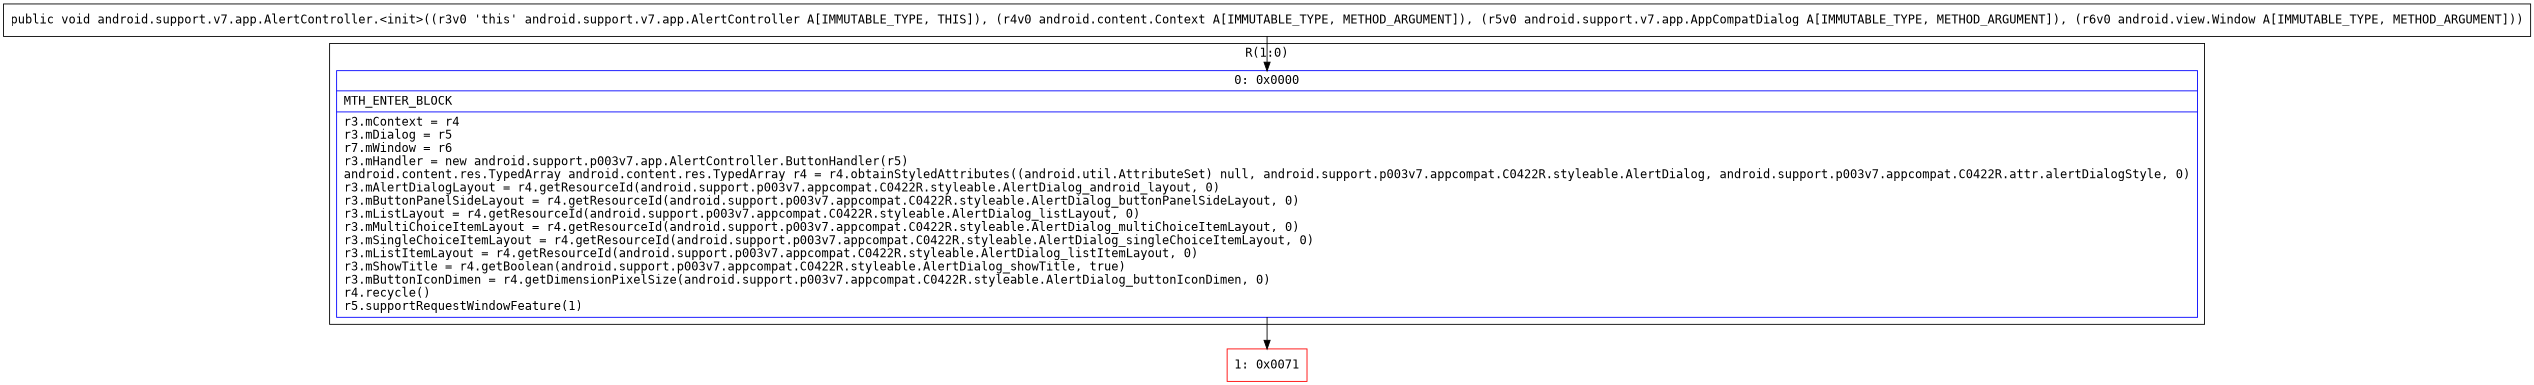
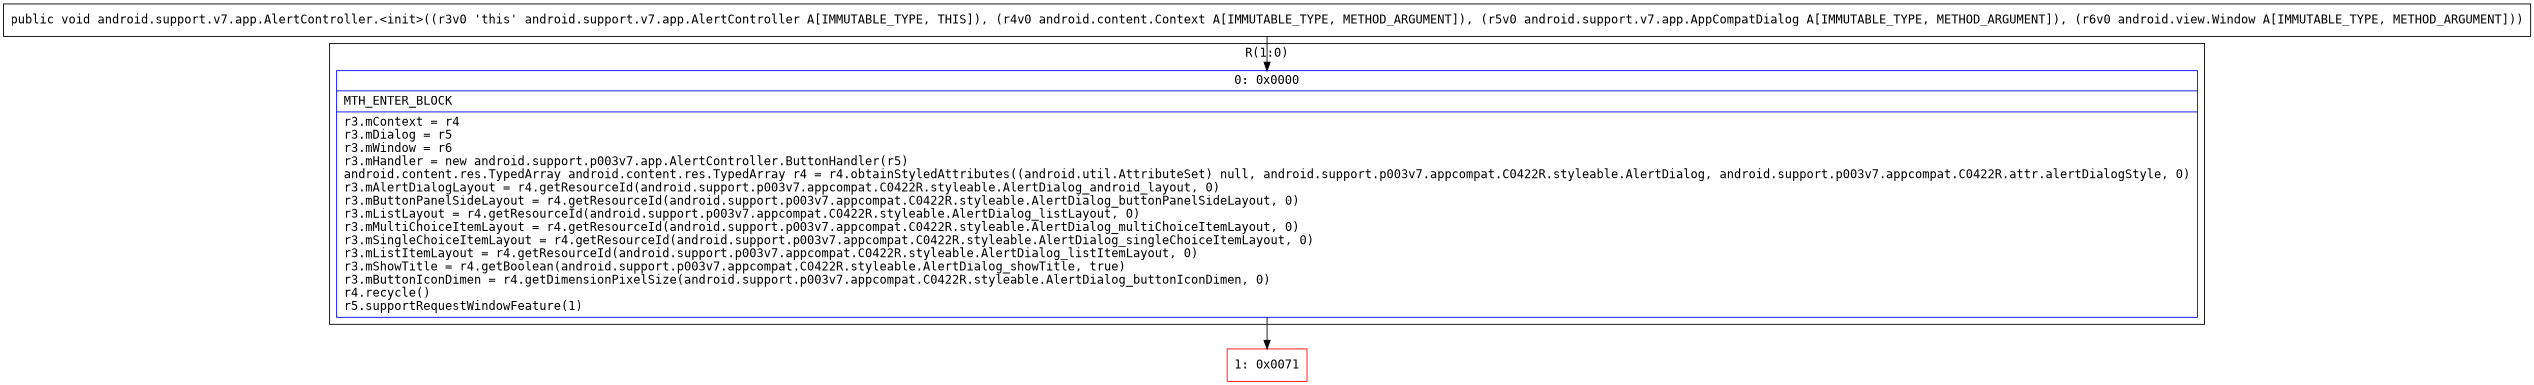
(398, 148) -> (398, 148)
